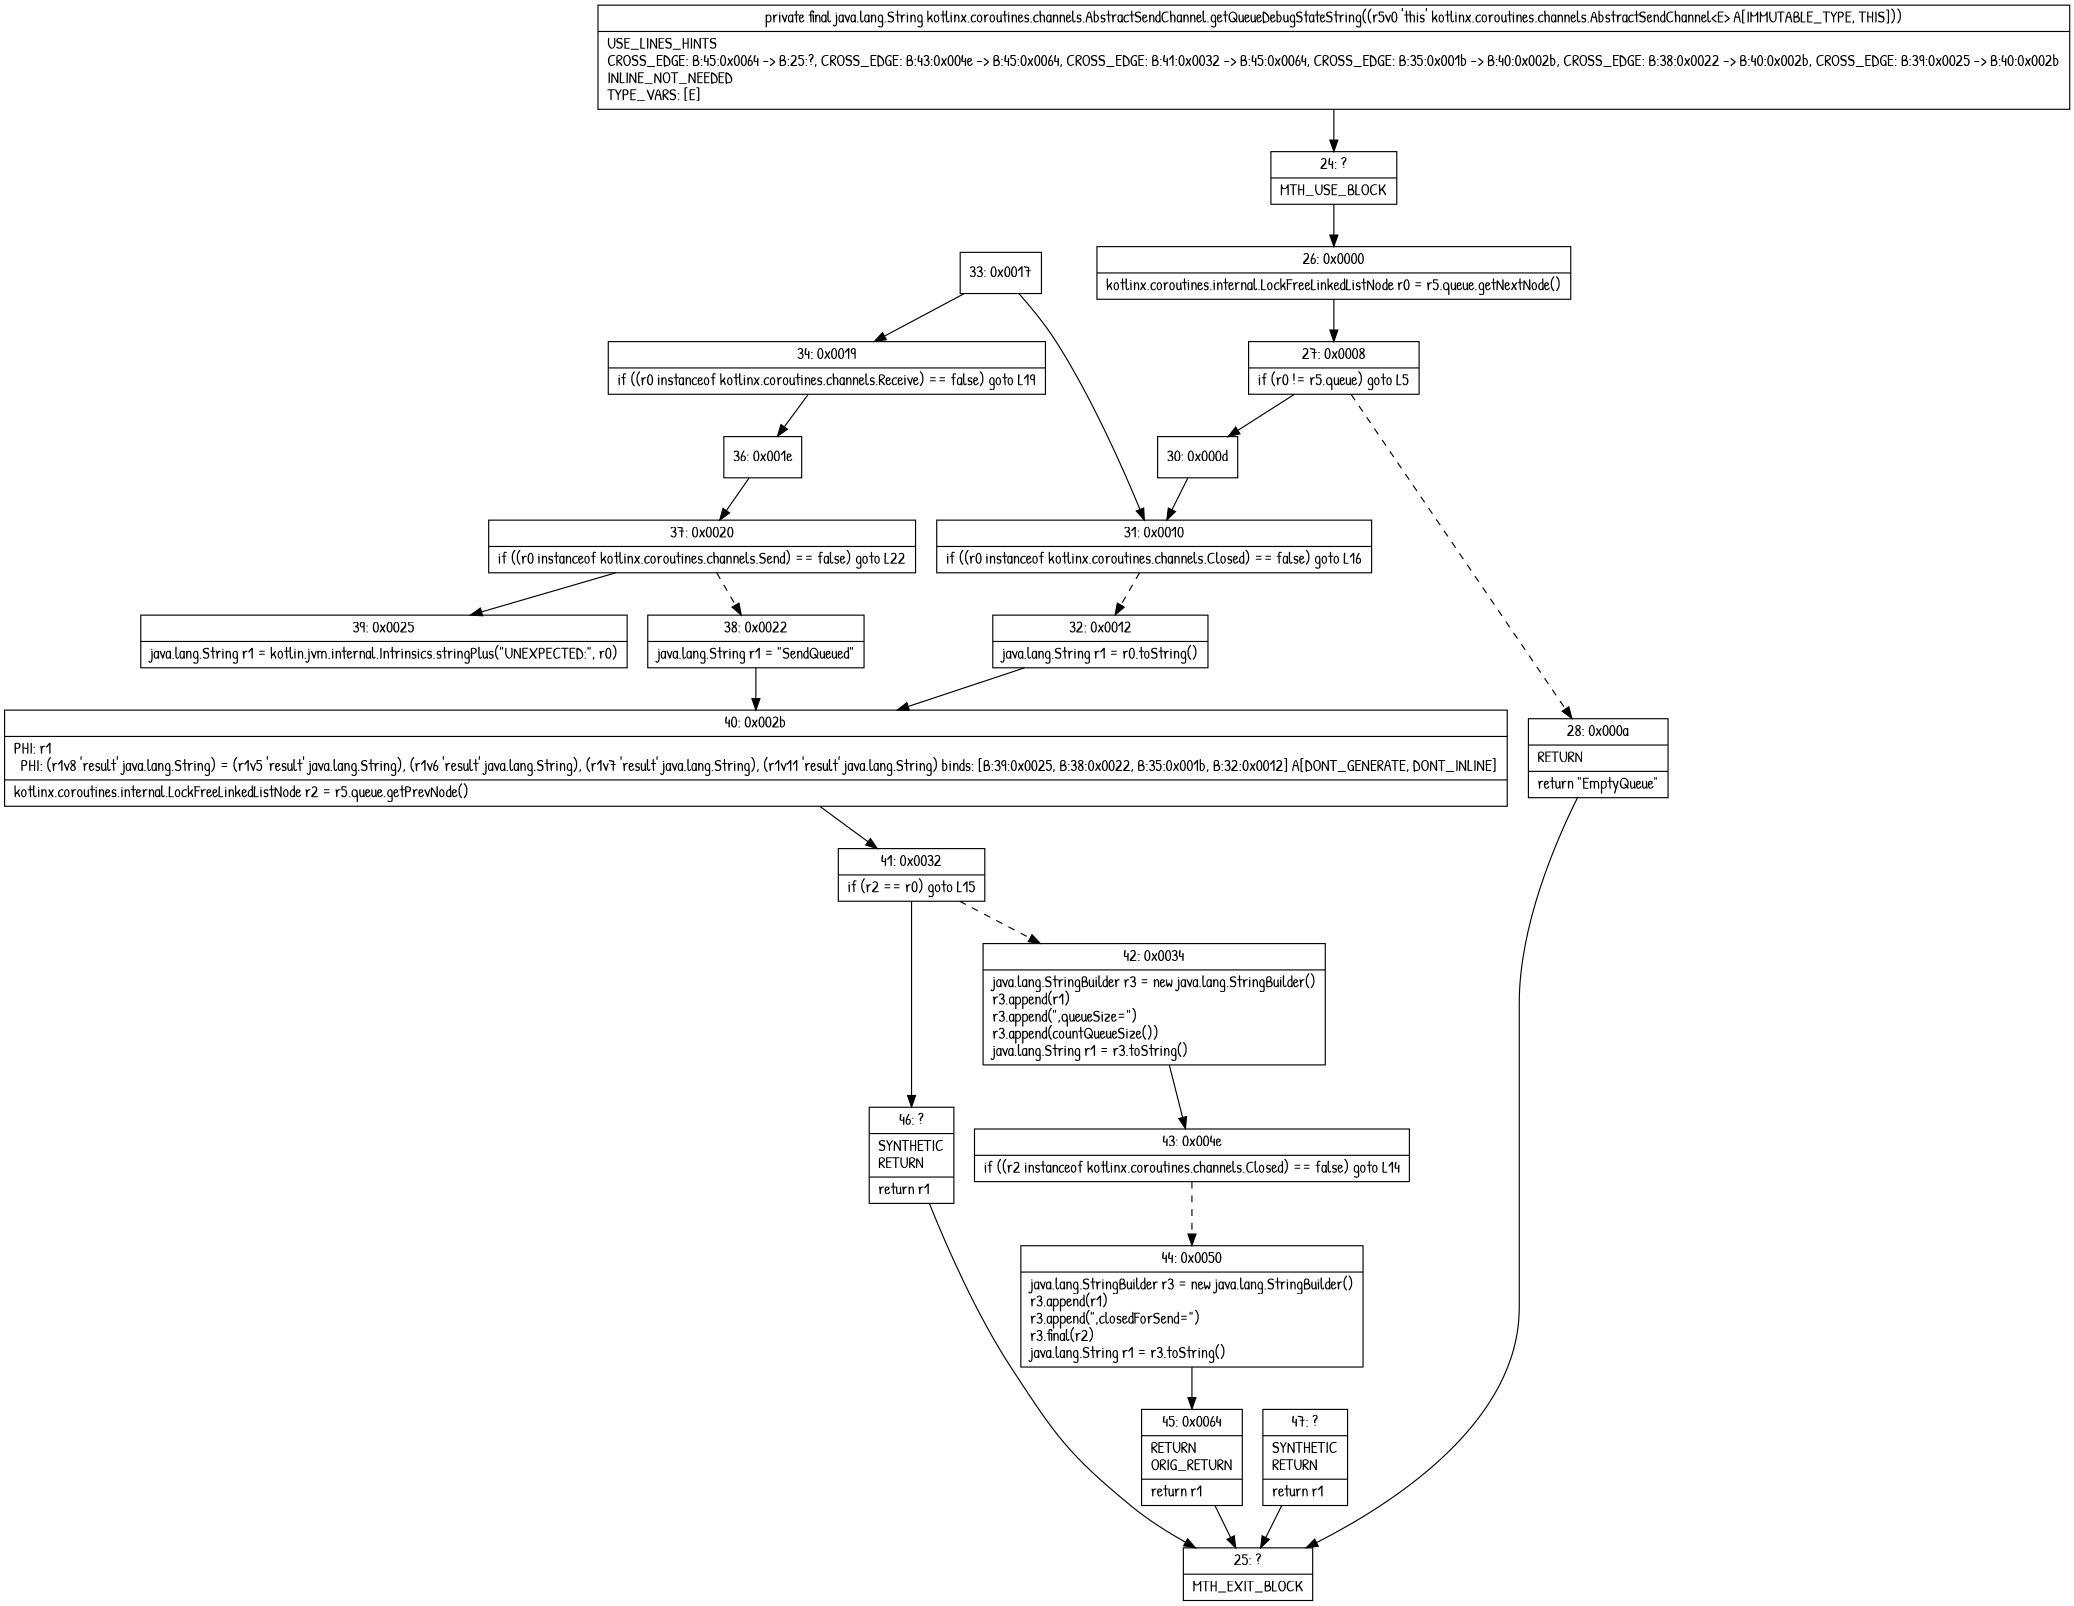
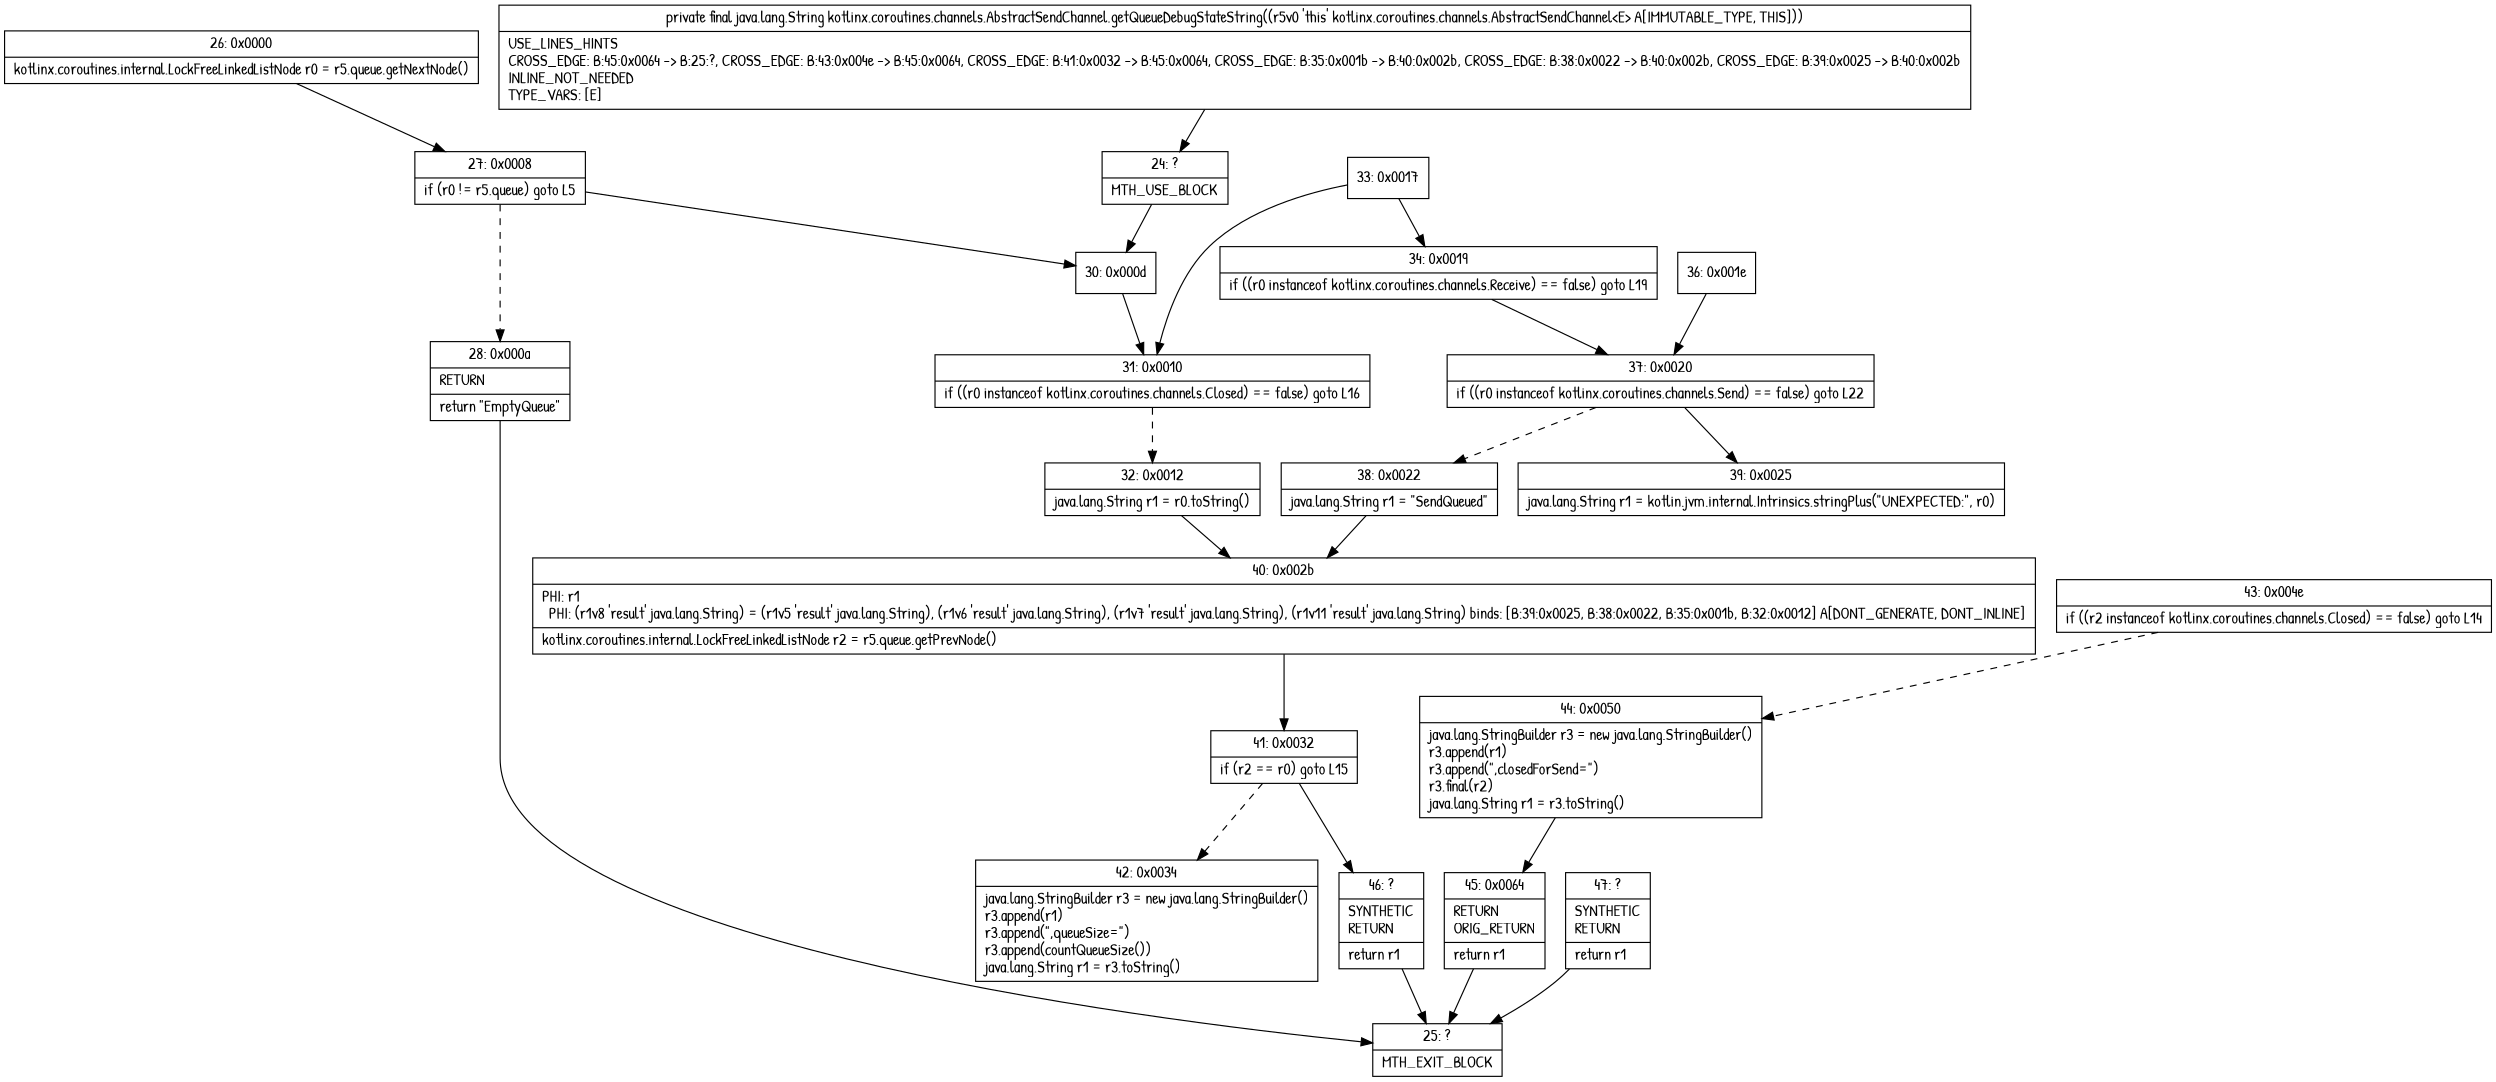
(1334, 220) -> (1142, 223)
(796, 411) -> (1544, 325)
(1176, 1091) -> none
